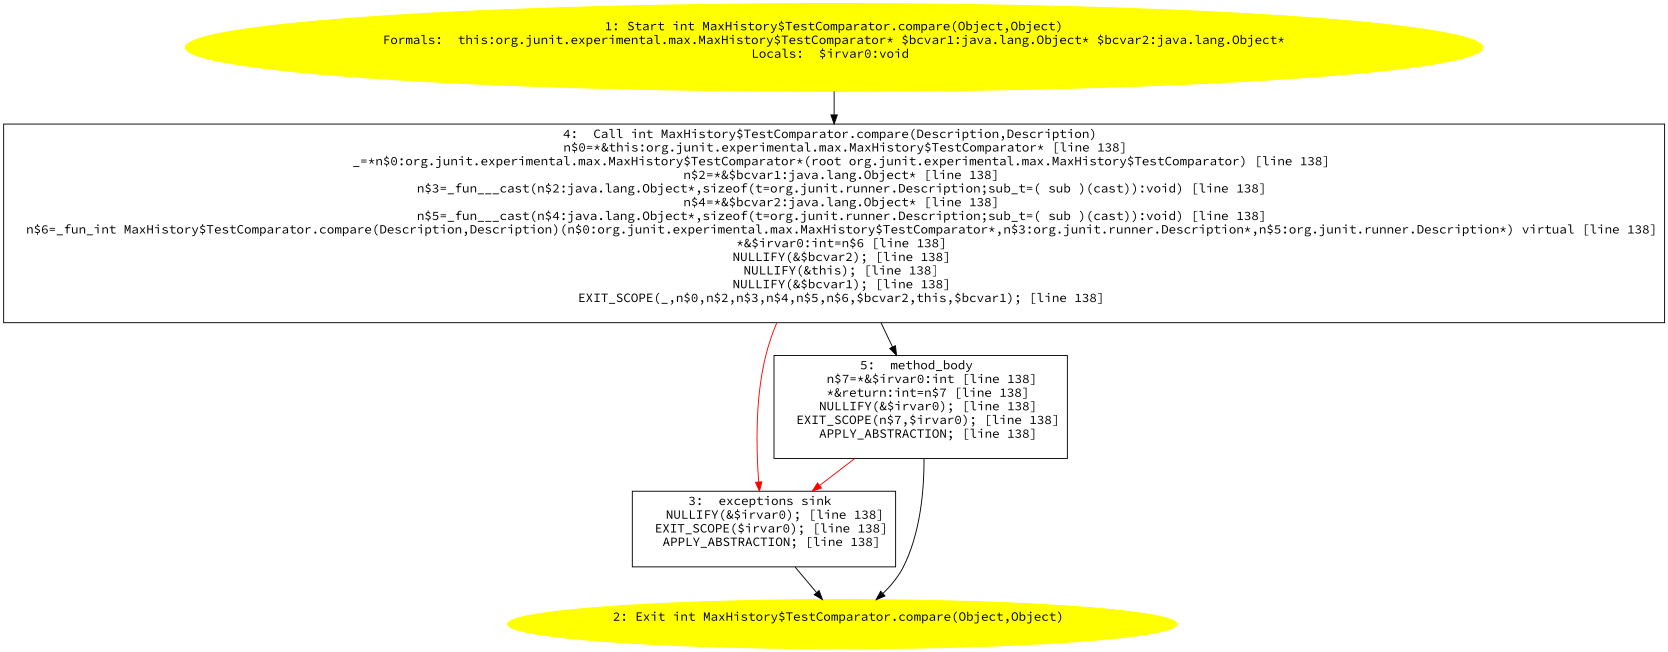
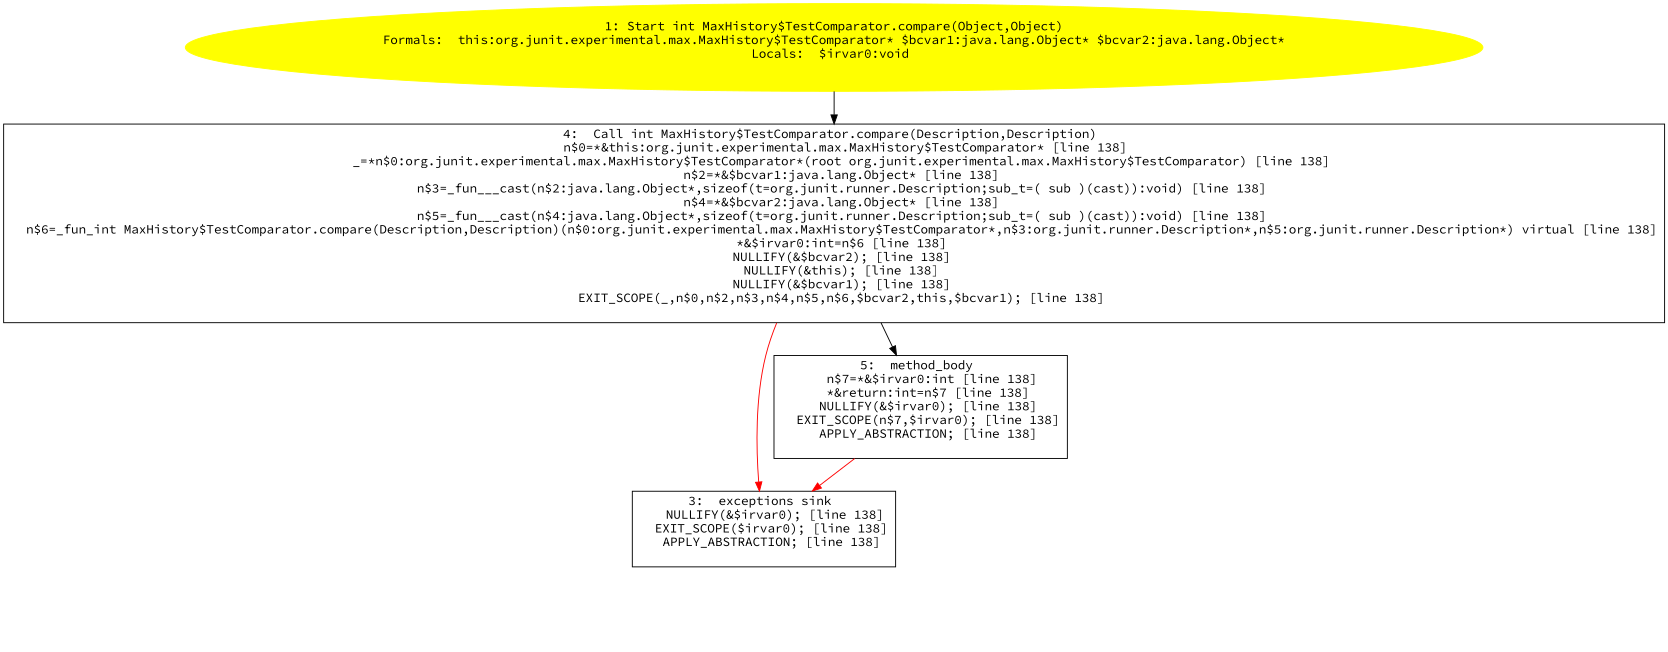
(842, 624) -> none
